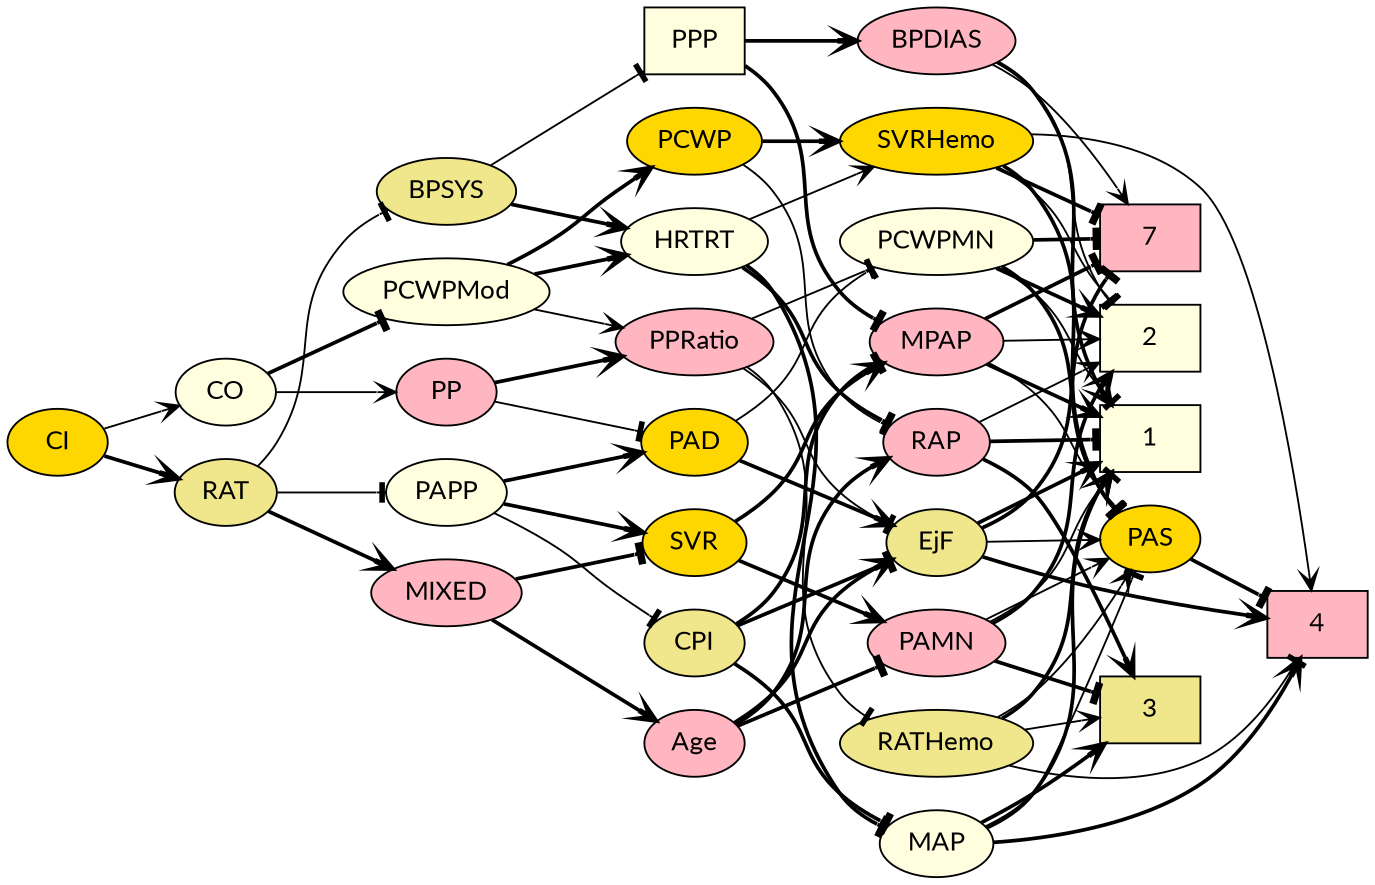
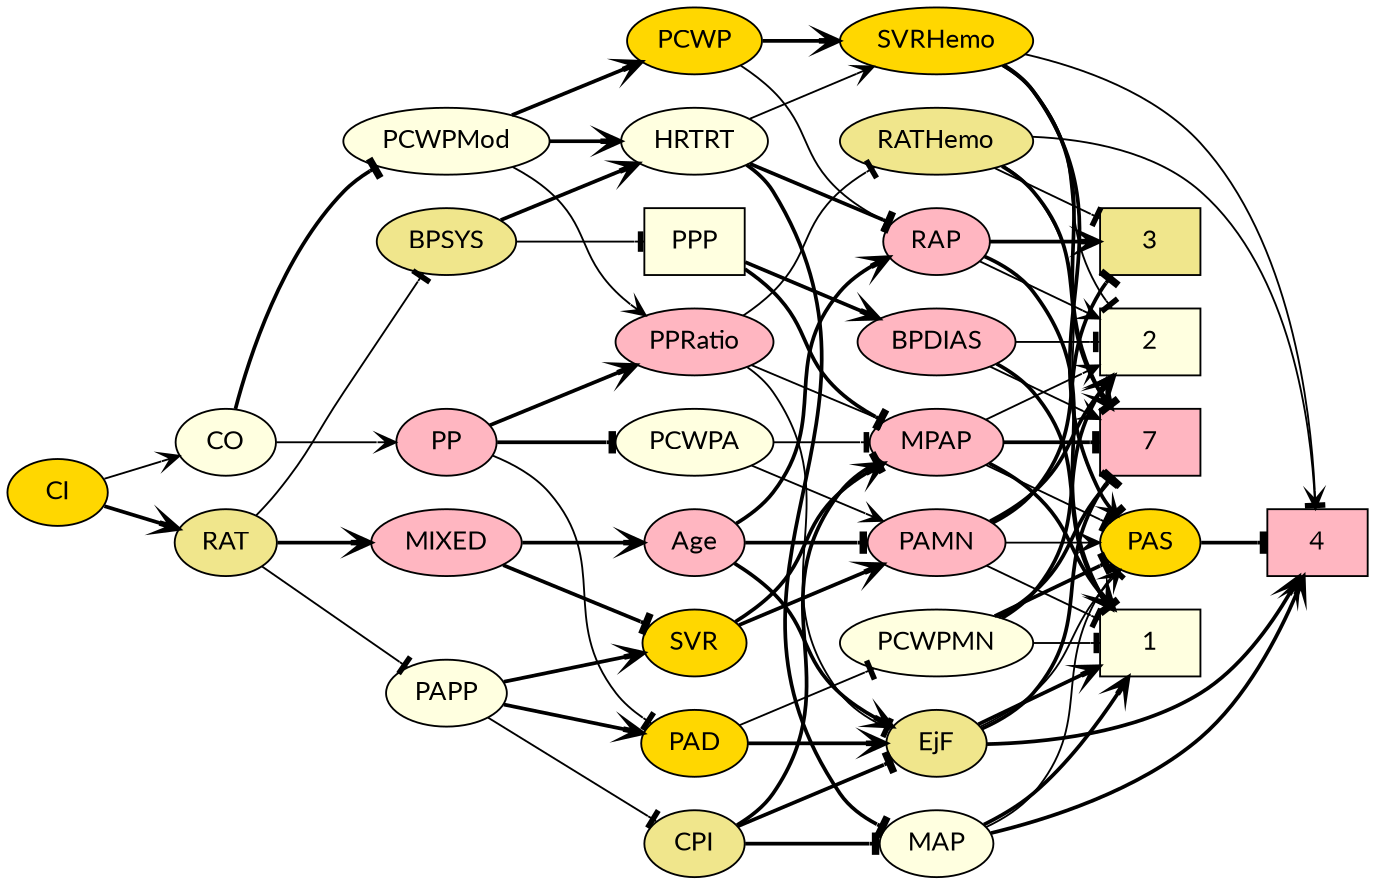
(817, 291) -> (792, 382)
none -> (695, 442)
(1062, 644) -> (1069, 270)
(1053, 725) -> (1050, 195)
(1037, 791) -> none
